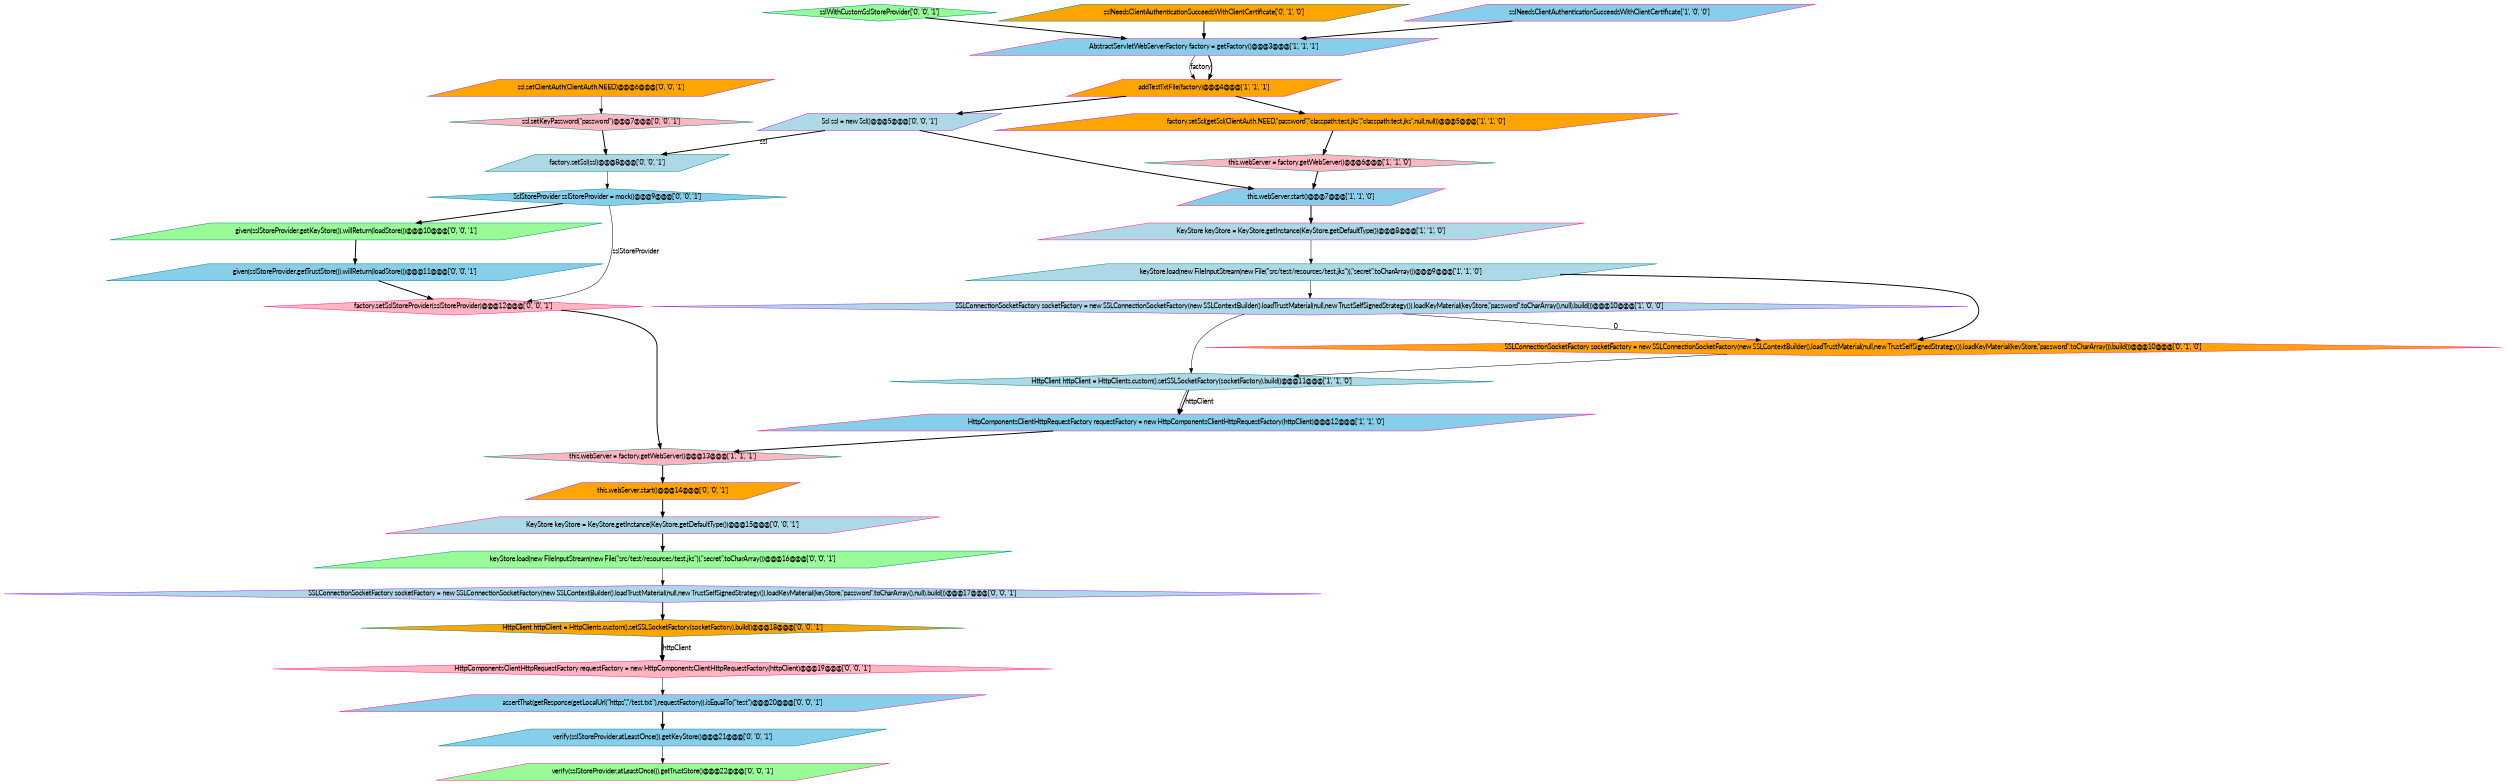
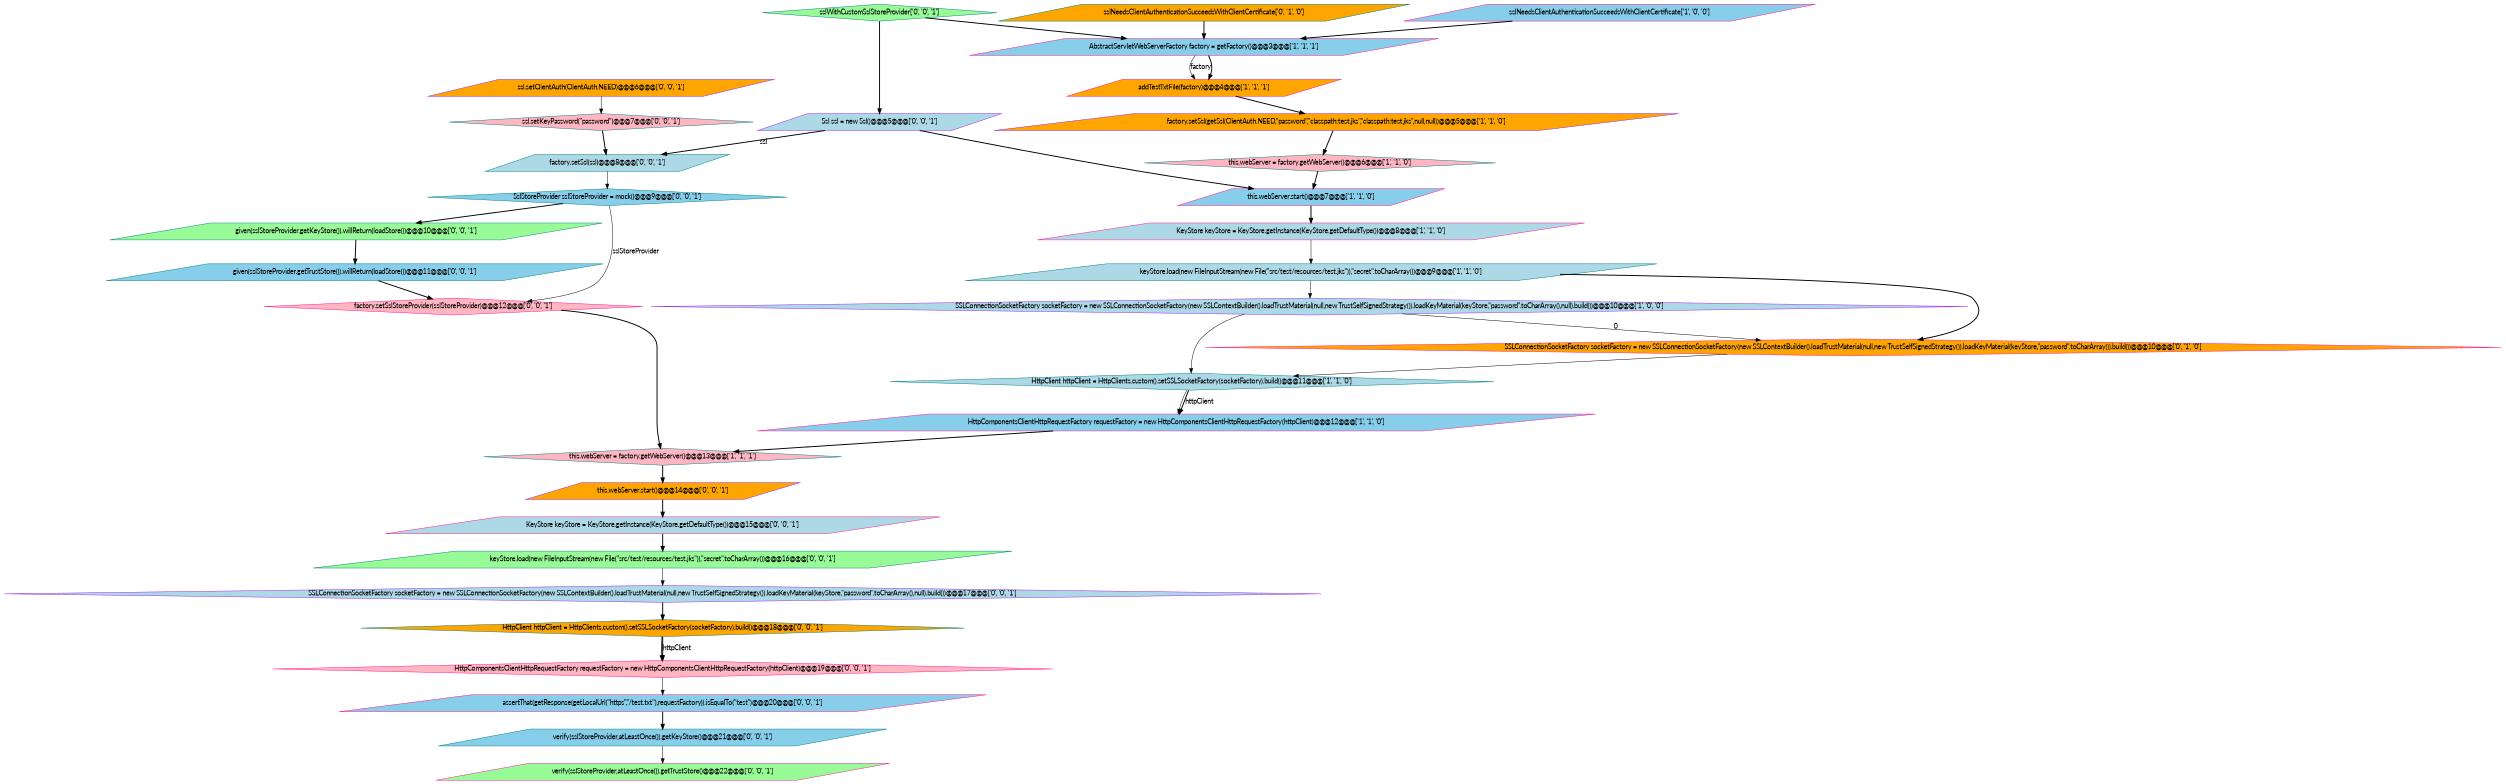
(1044, 105) -> (880, 65)
